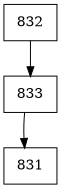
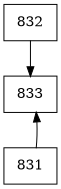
(24, 125) -> (37, 135)
